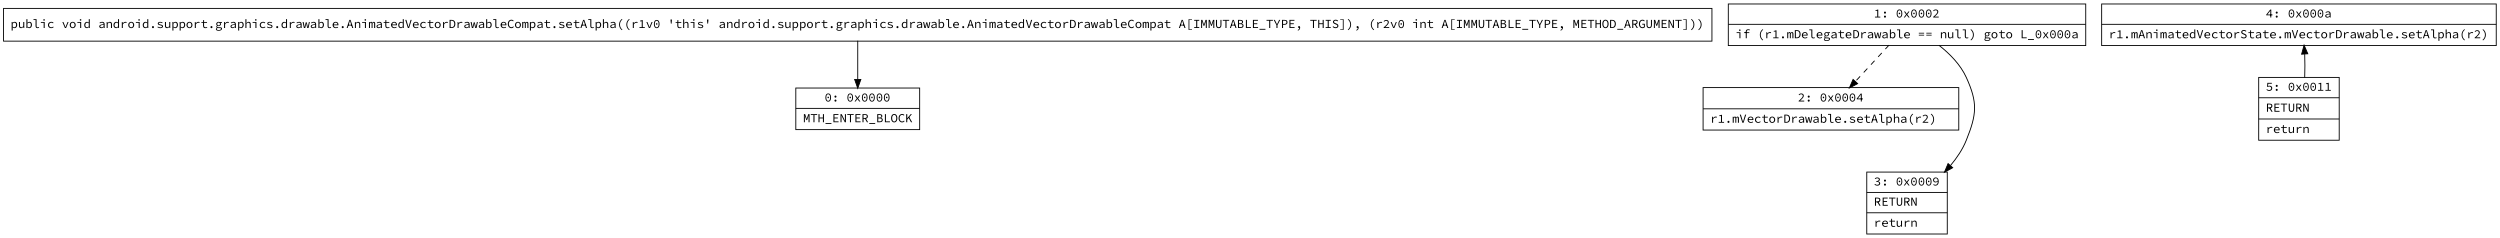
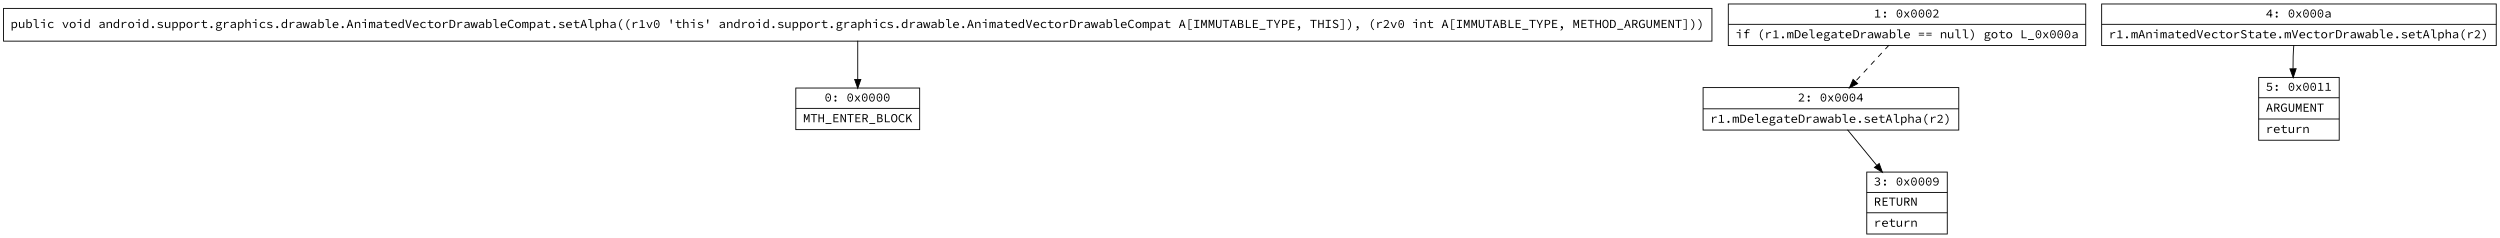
(2305, 66) -> (2293, 57)
(1974, 102) -> (1862, 148)
(2288, 108) -> (2295, 108)
(1823, 119) -> (1831, 119)
